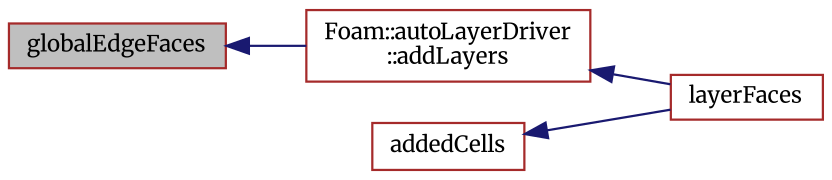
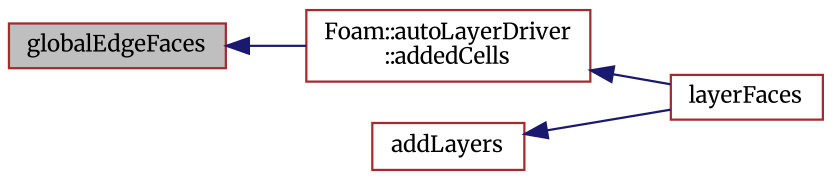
(448, 46) -> (448, 46)
(448, 146) -> (448, 146)
